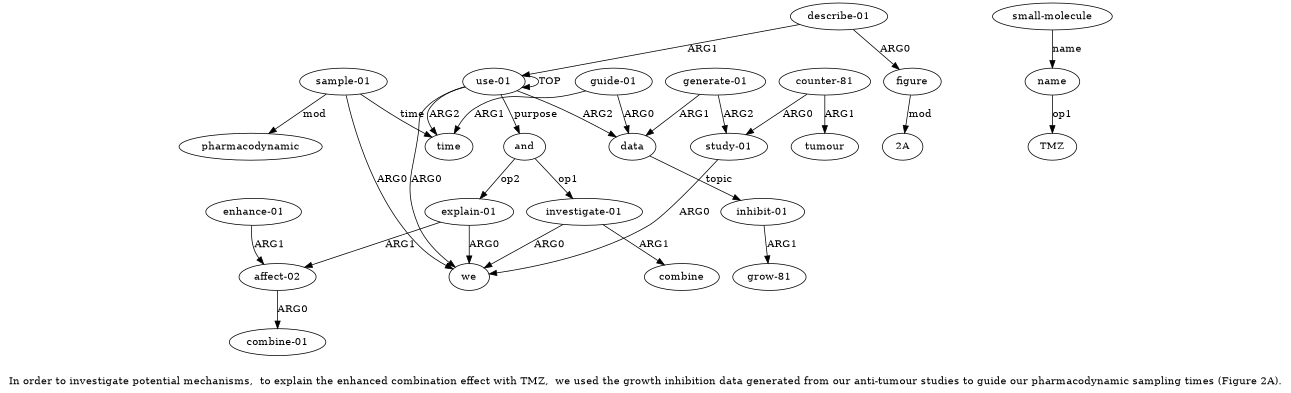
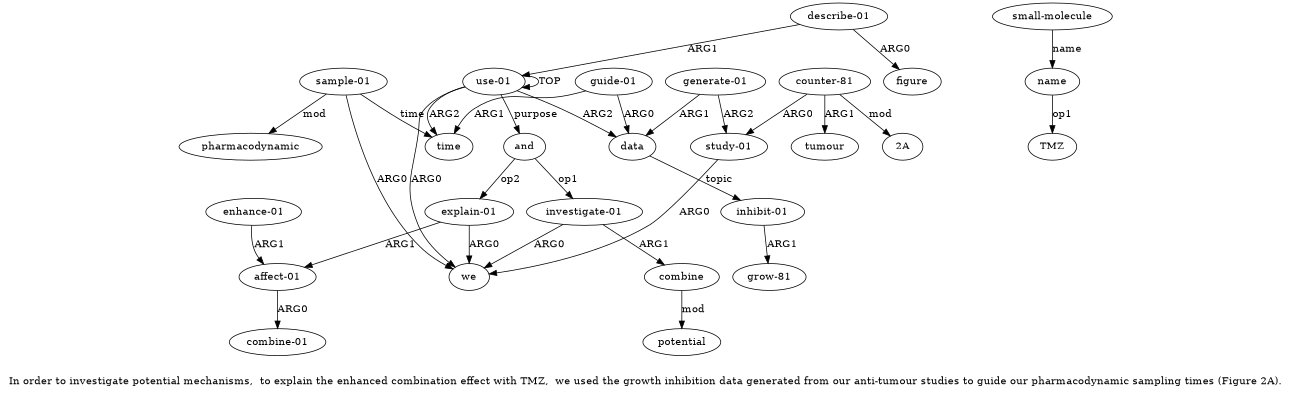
(908, 110) -> (862, 113)
(278, 277) -> (278, 277)
none -> (682, 342)
